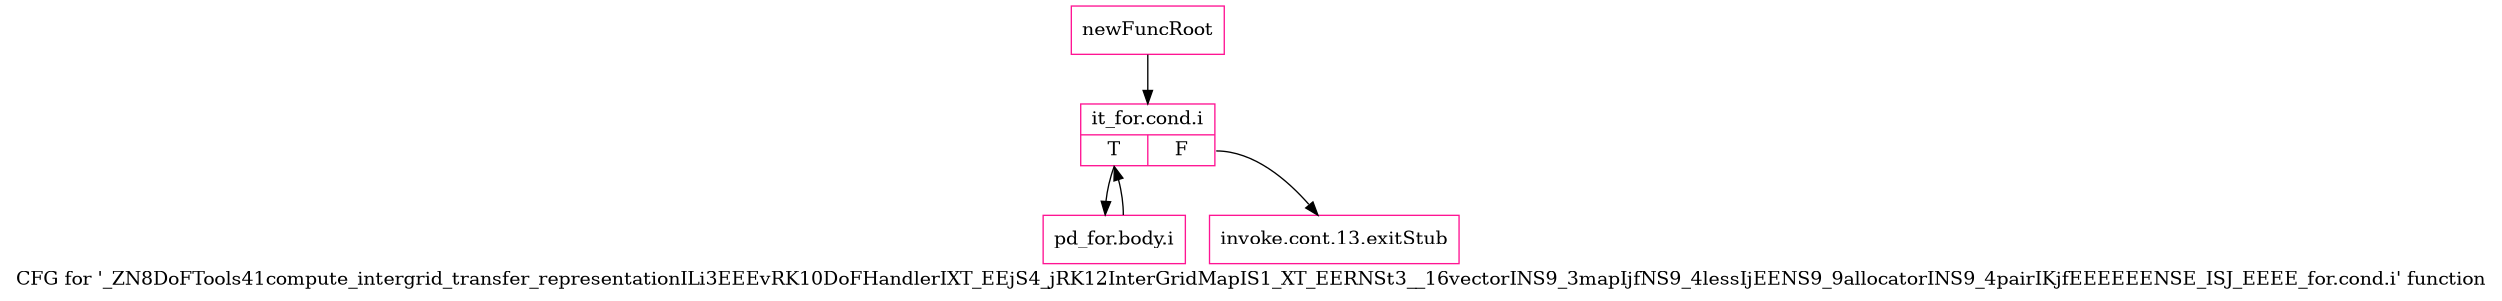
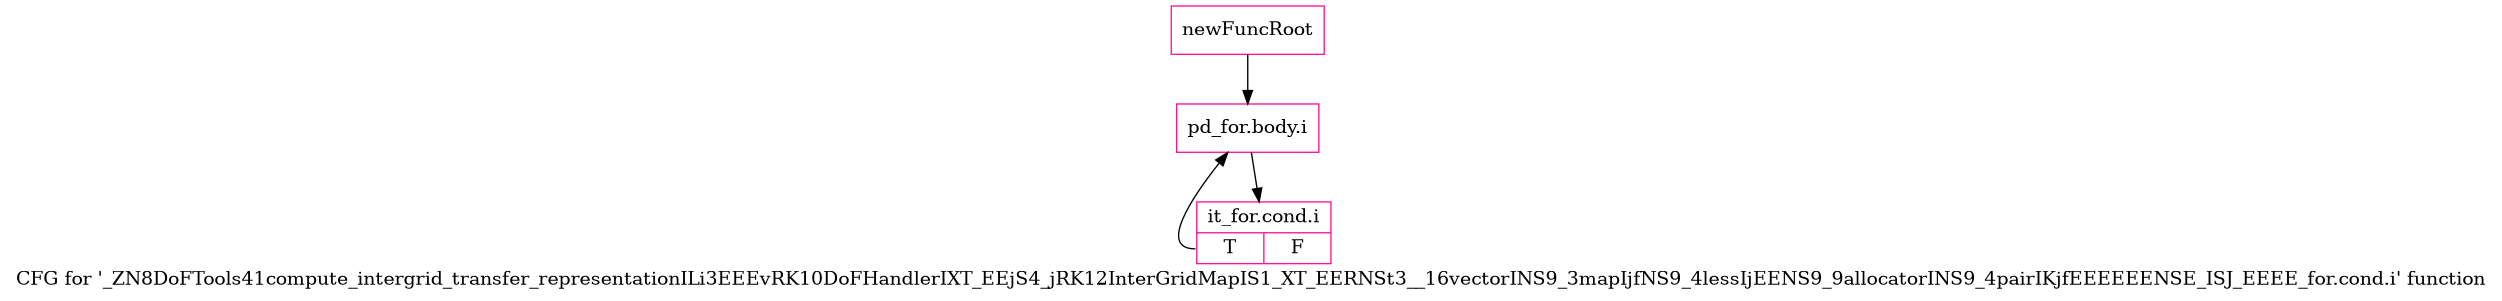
(1148, 73) -> (1248, 73)
(1334, 239) -> none
